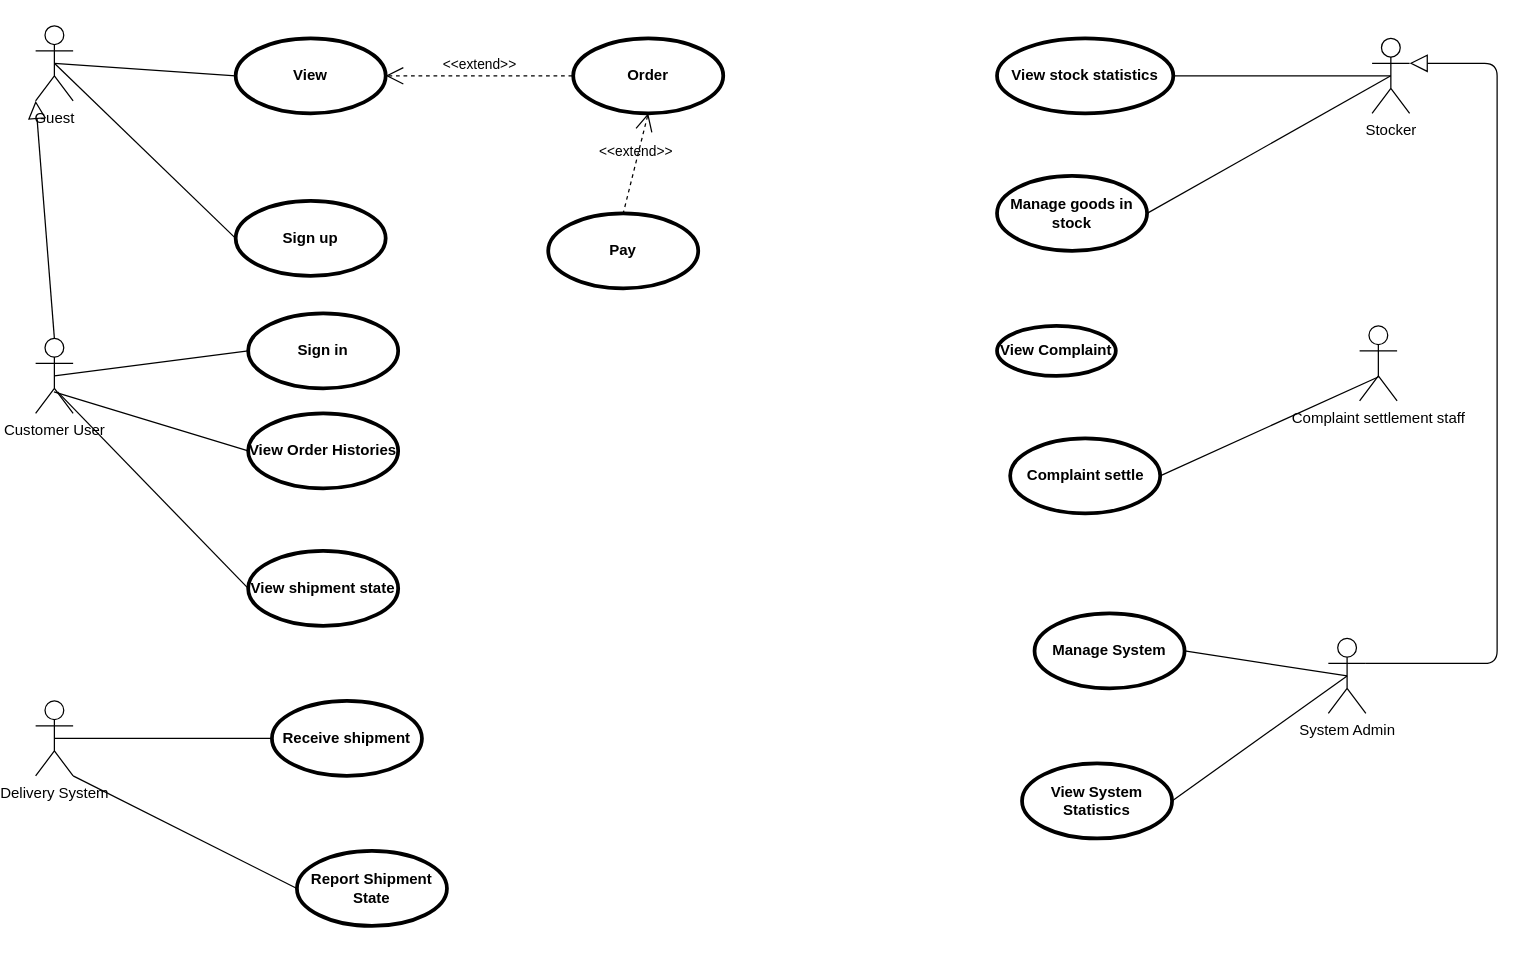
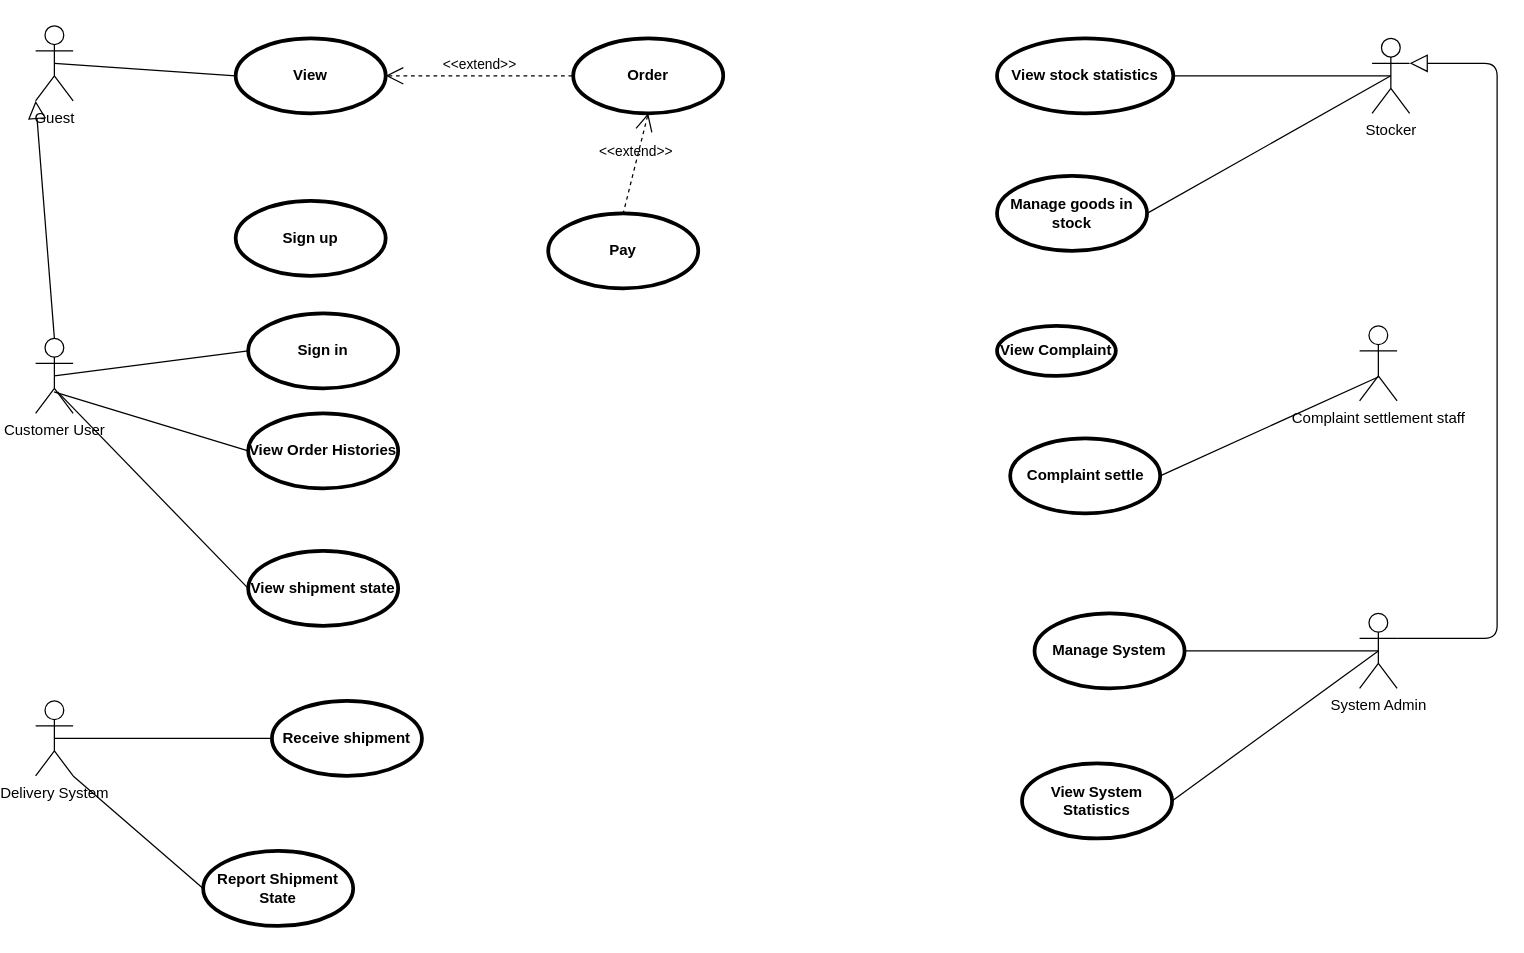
(146, 152) -> none
(1347, 676) -> (1378, 651)
(372, 888) -> (278, 888)
